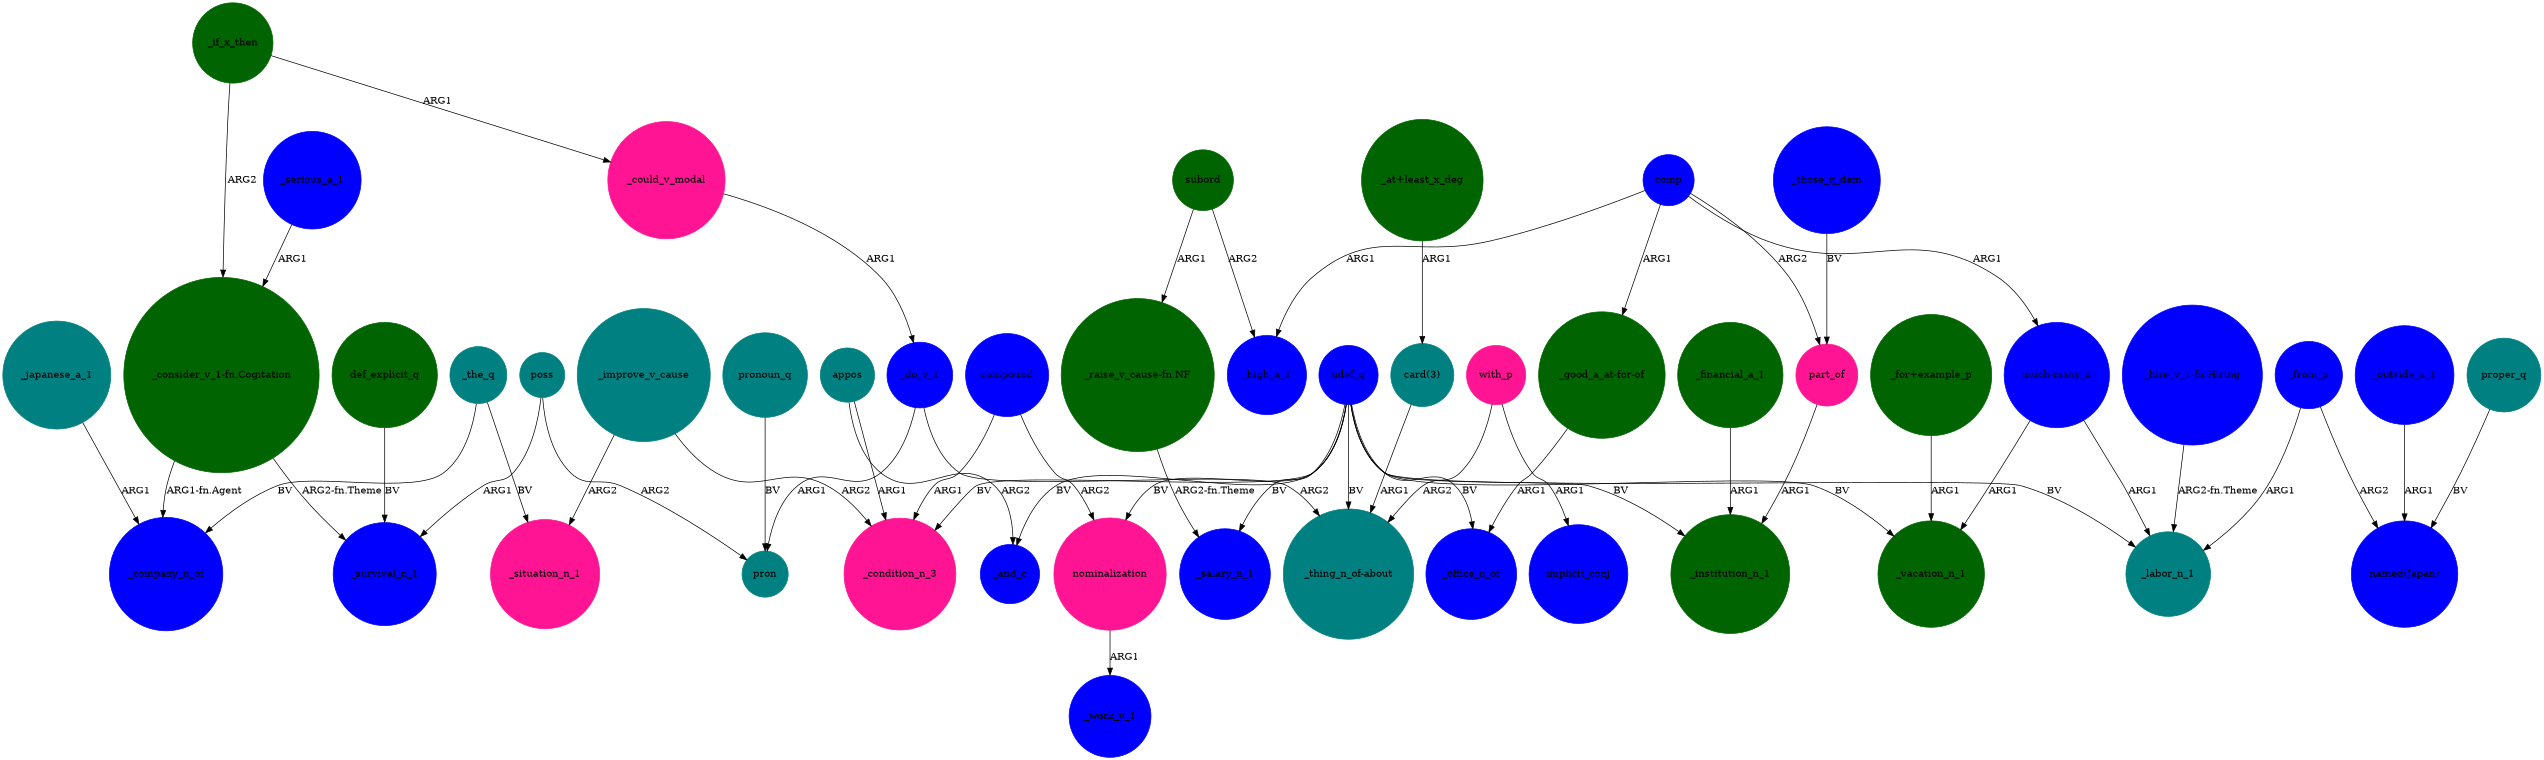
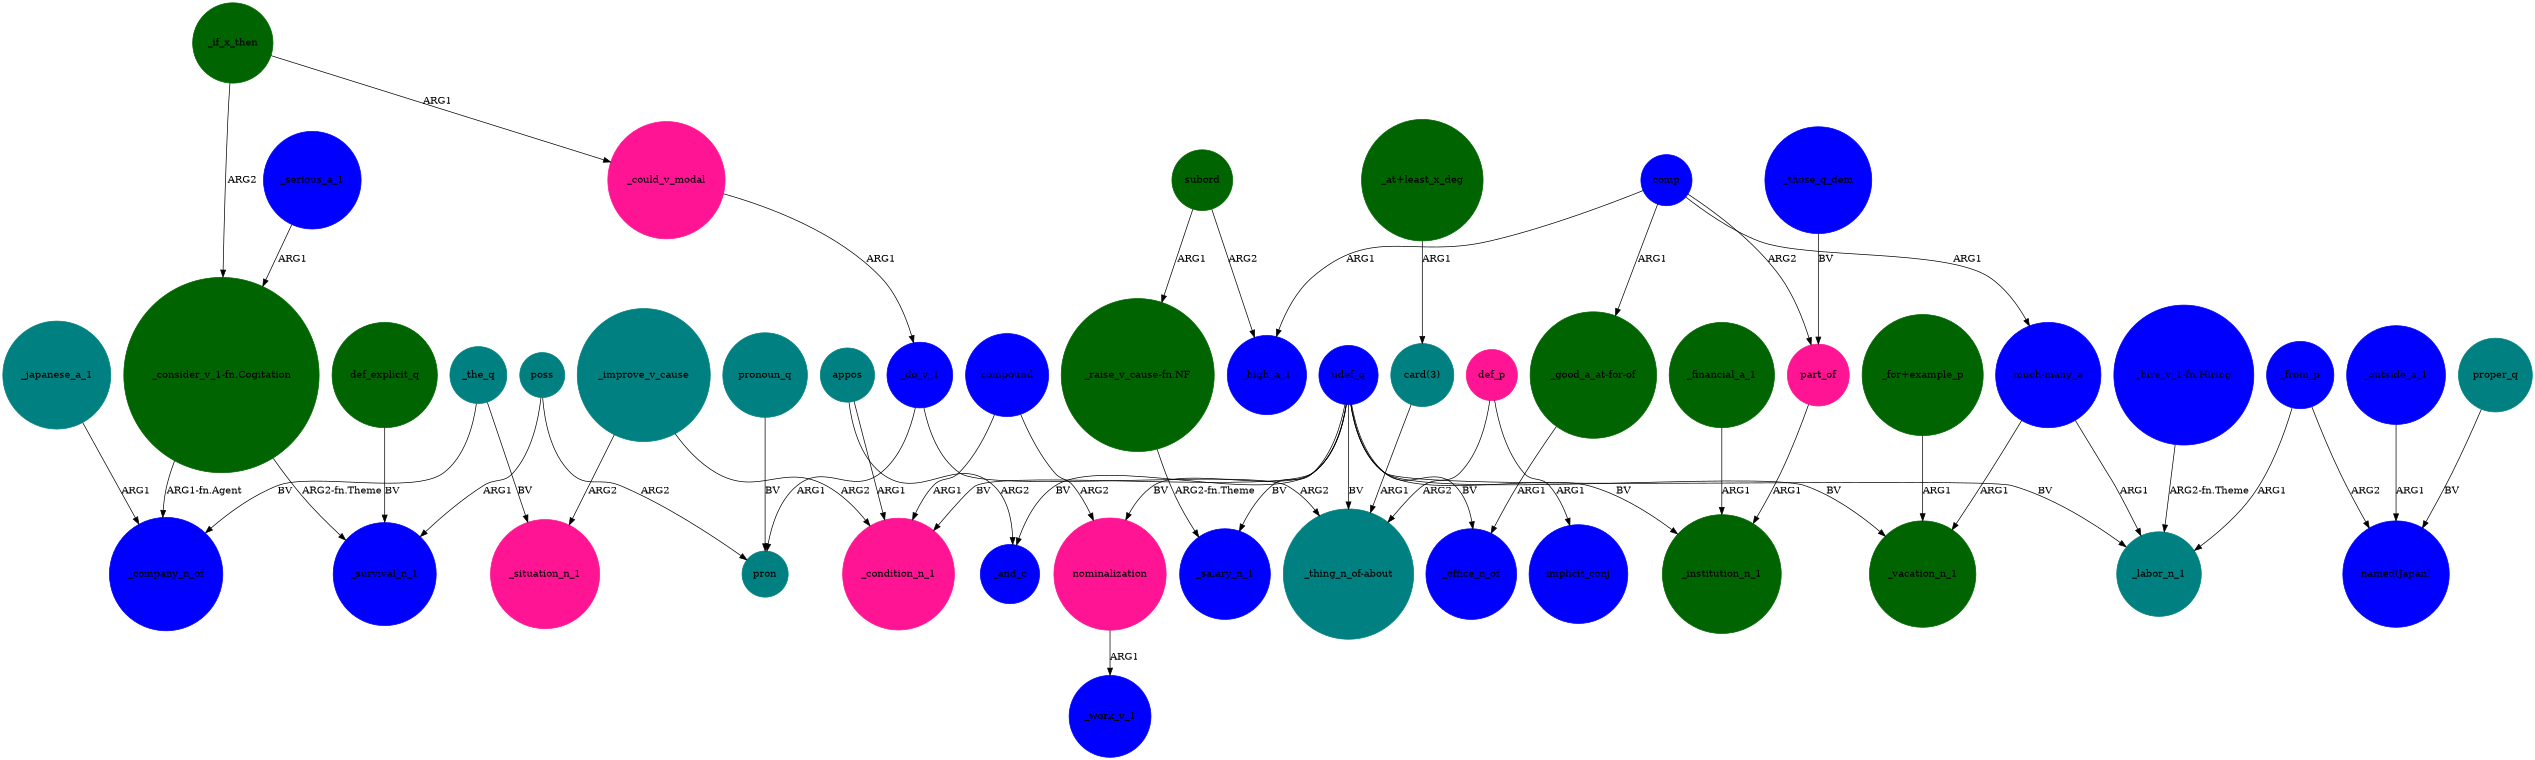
(1496, 375) -> (1492, 375)
(900, 574) -> (899, 574)
